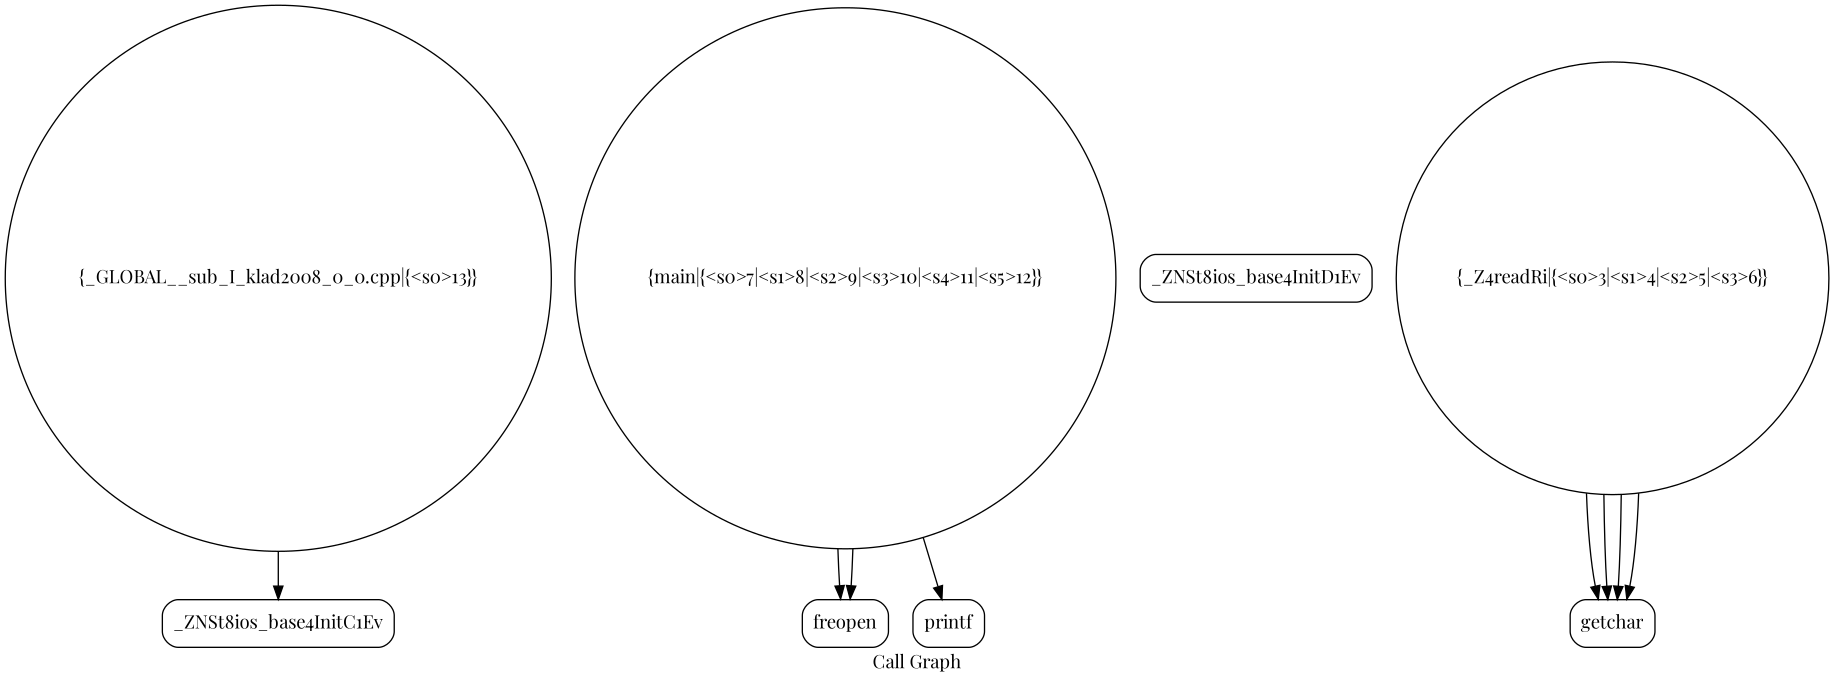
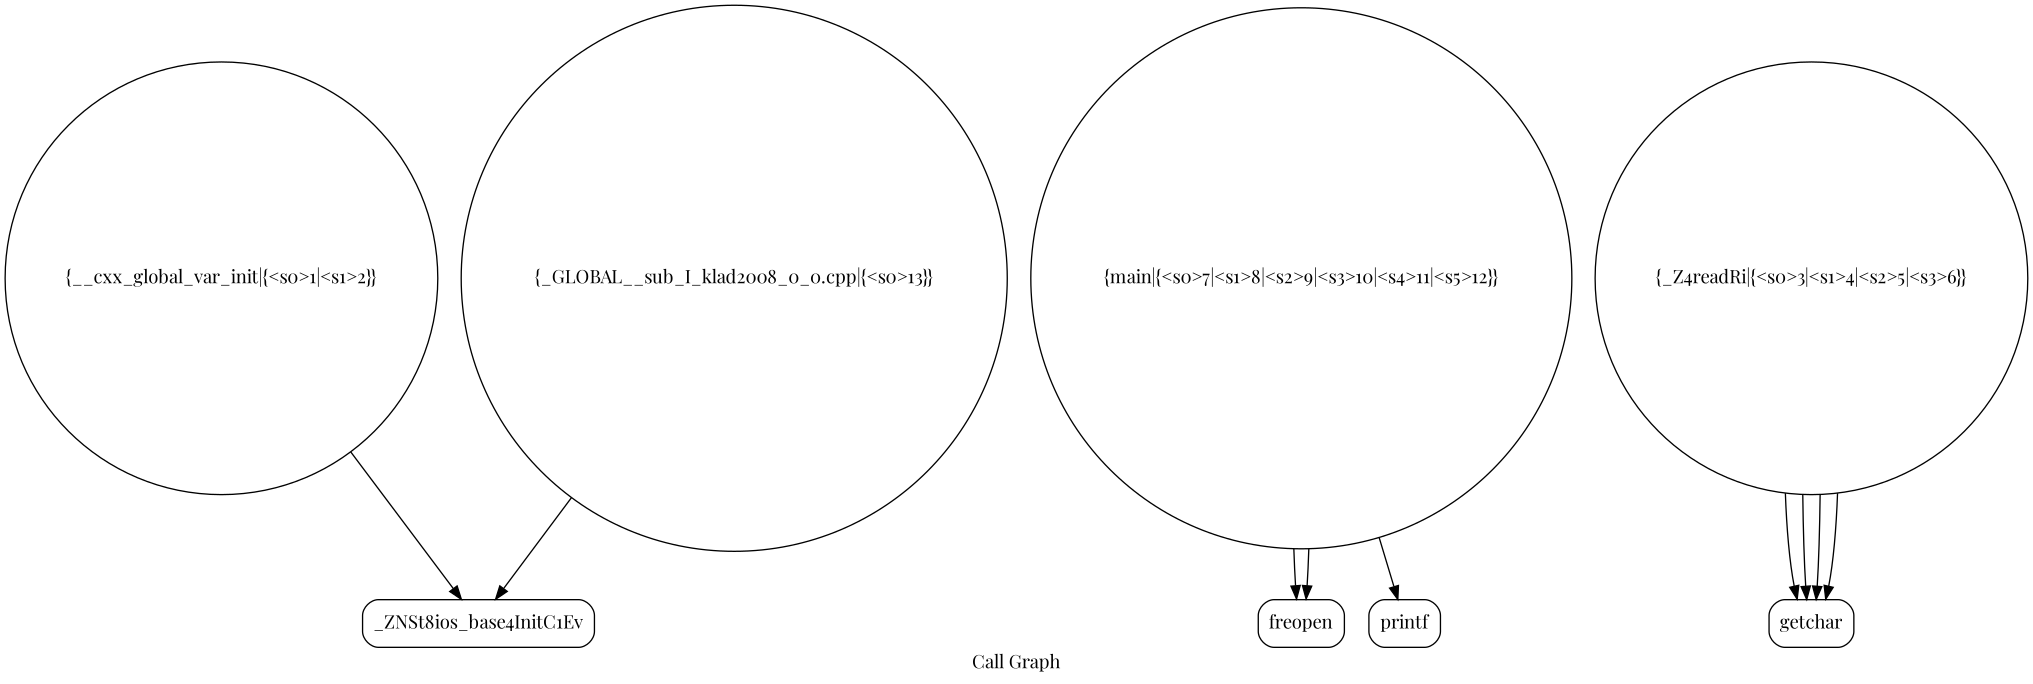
none -> (221, 278)
(1256, 278) -> none
